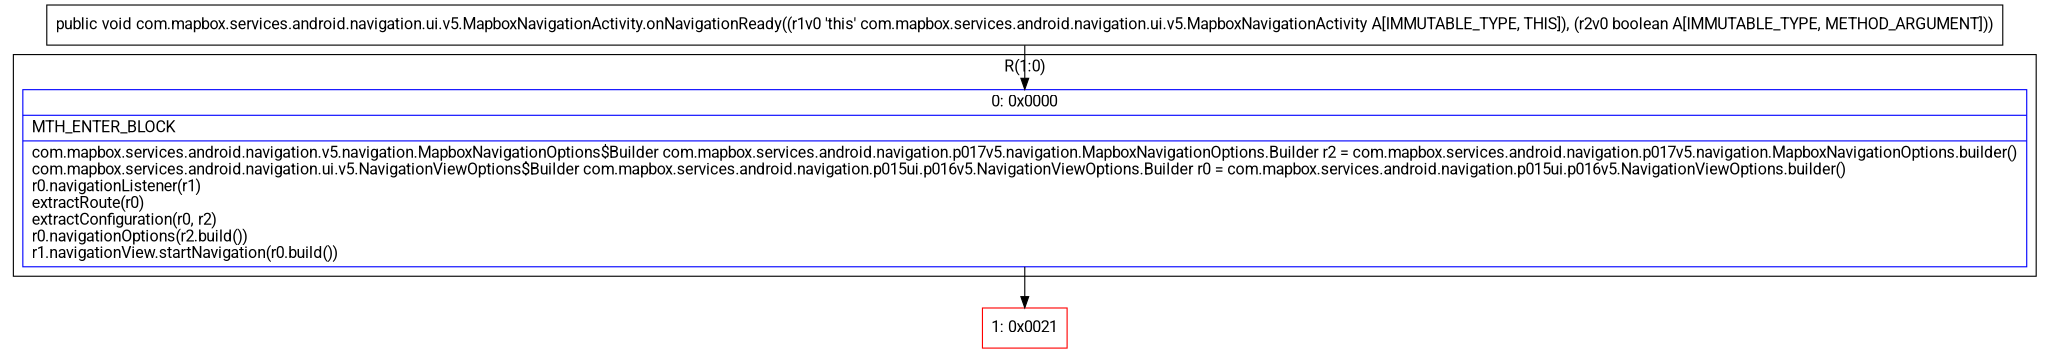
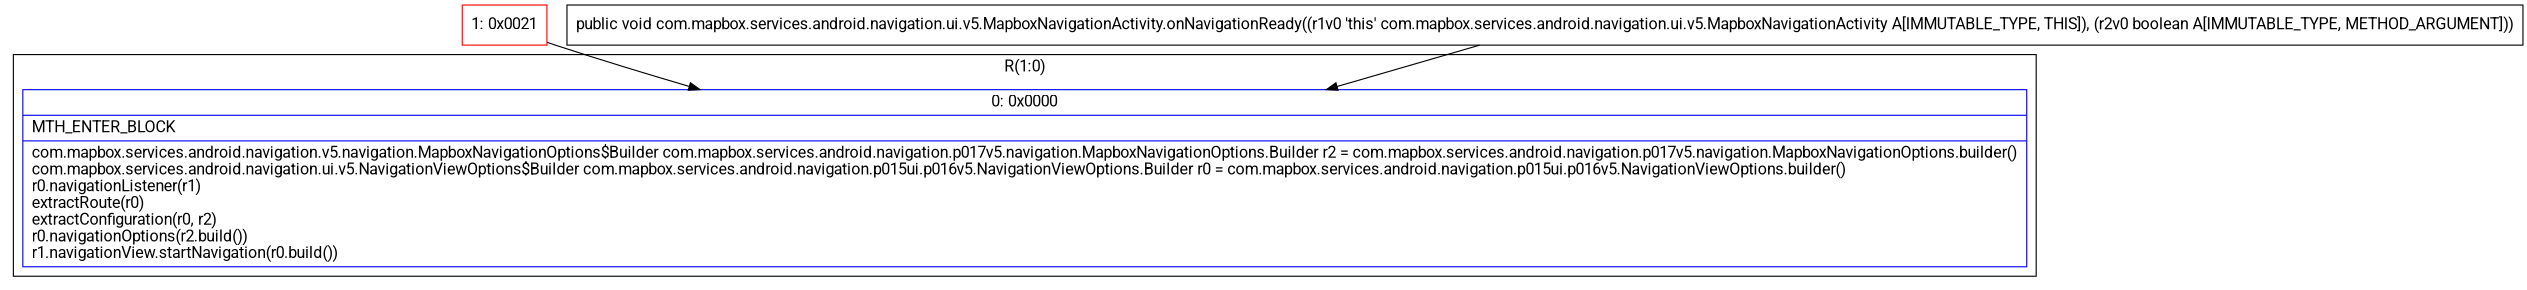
(1025, 283) -> (618, 65)
